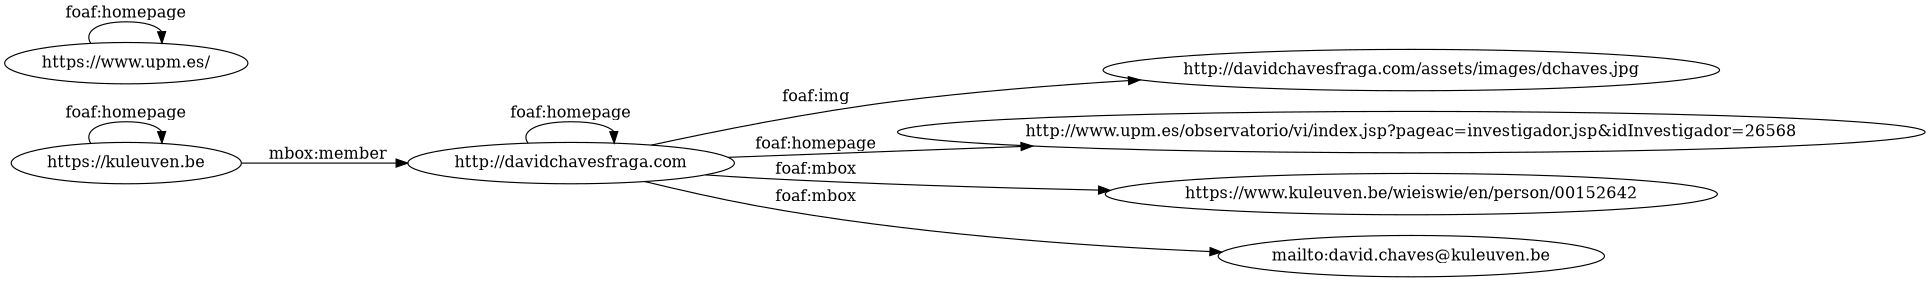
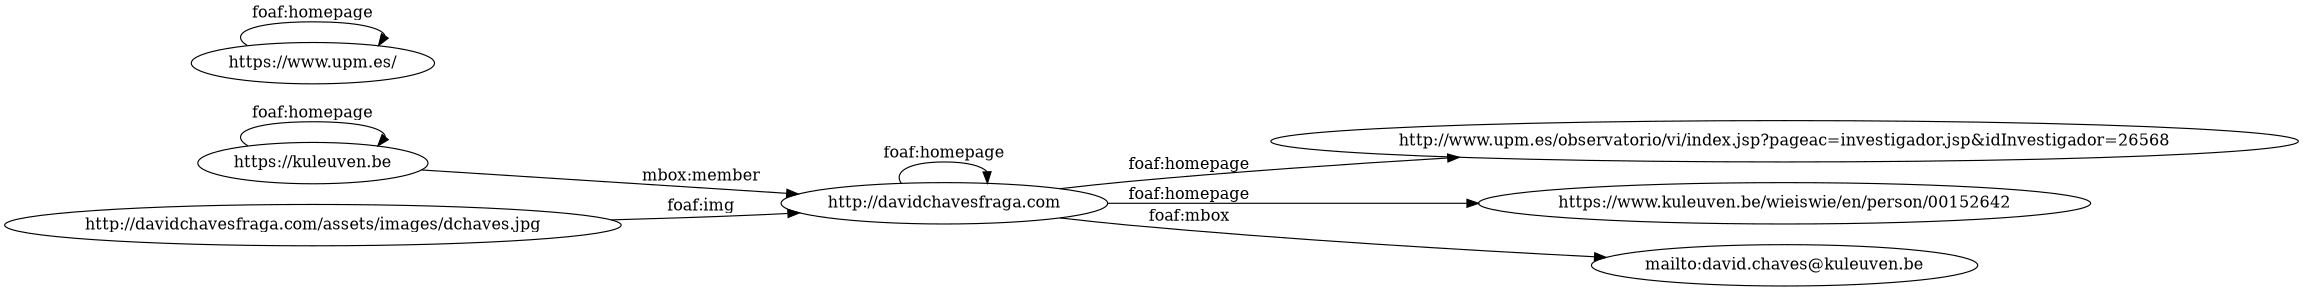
(888, 102) -> (700, 217)
(816, 169) -> (1189, 195)
